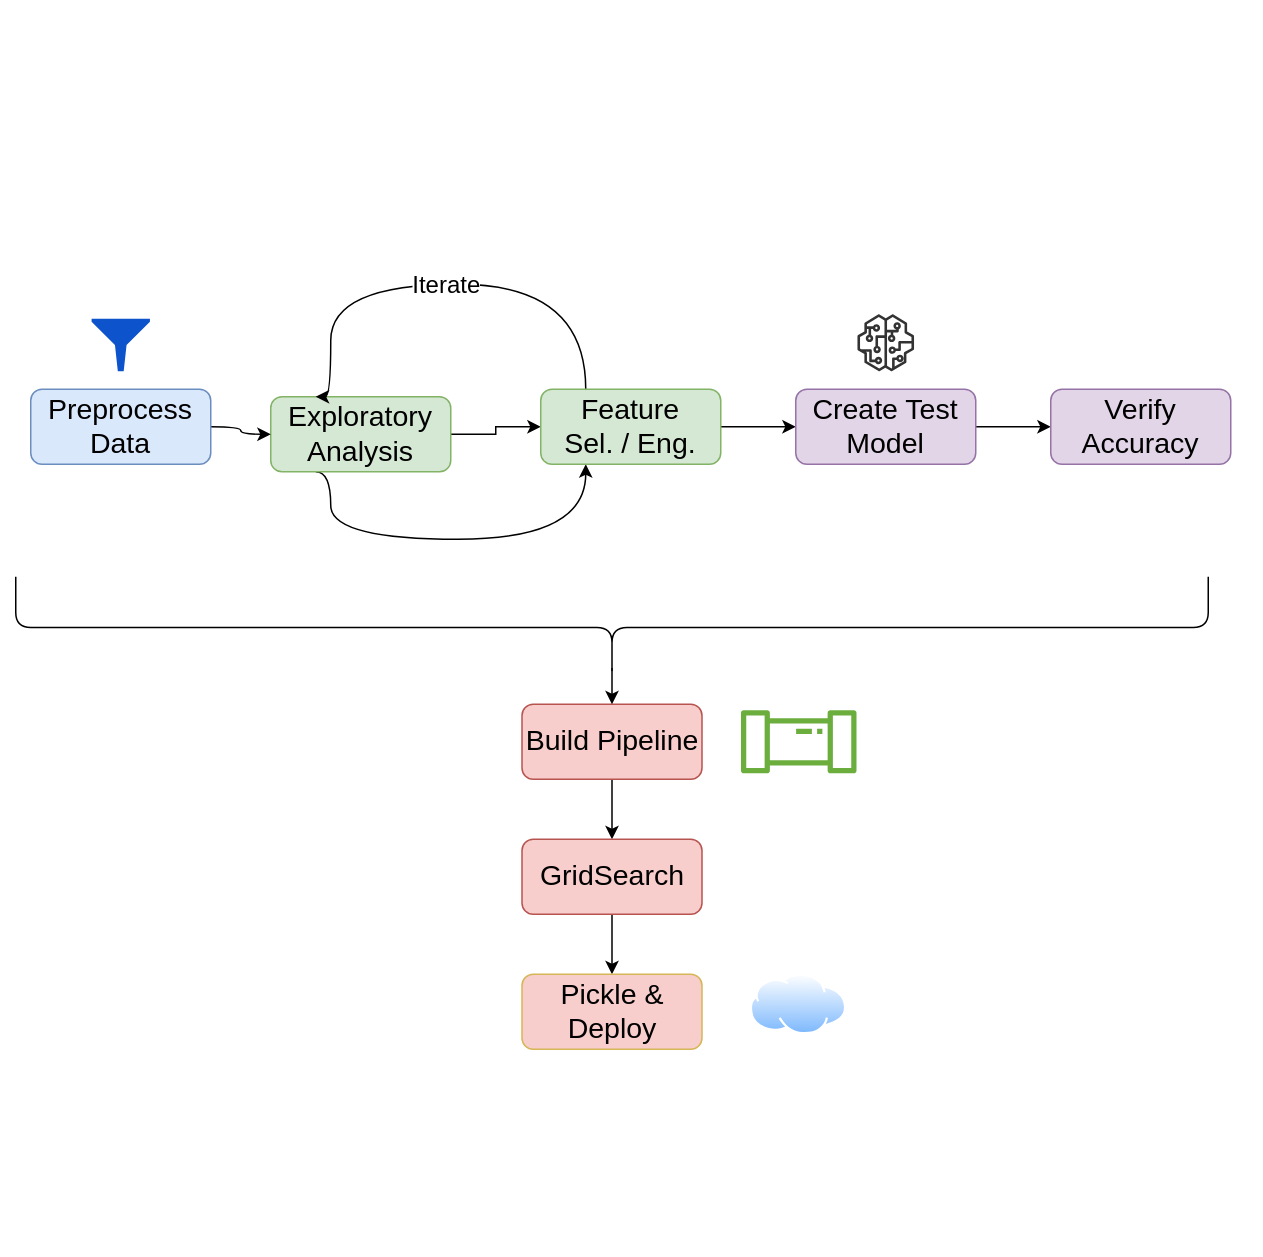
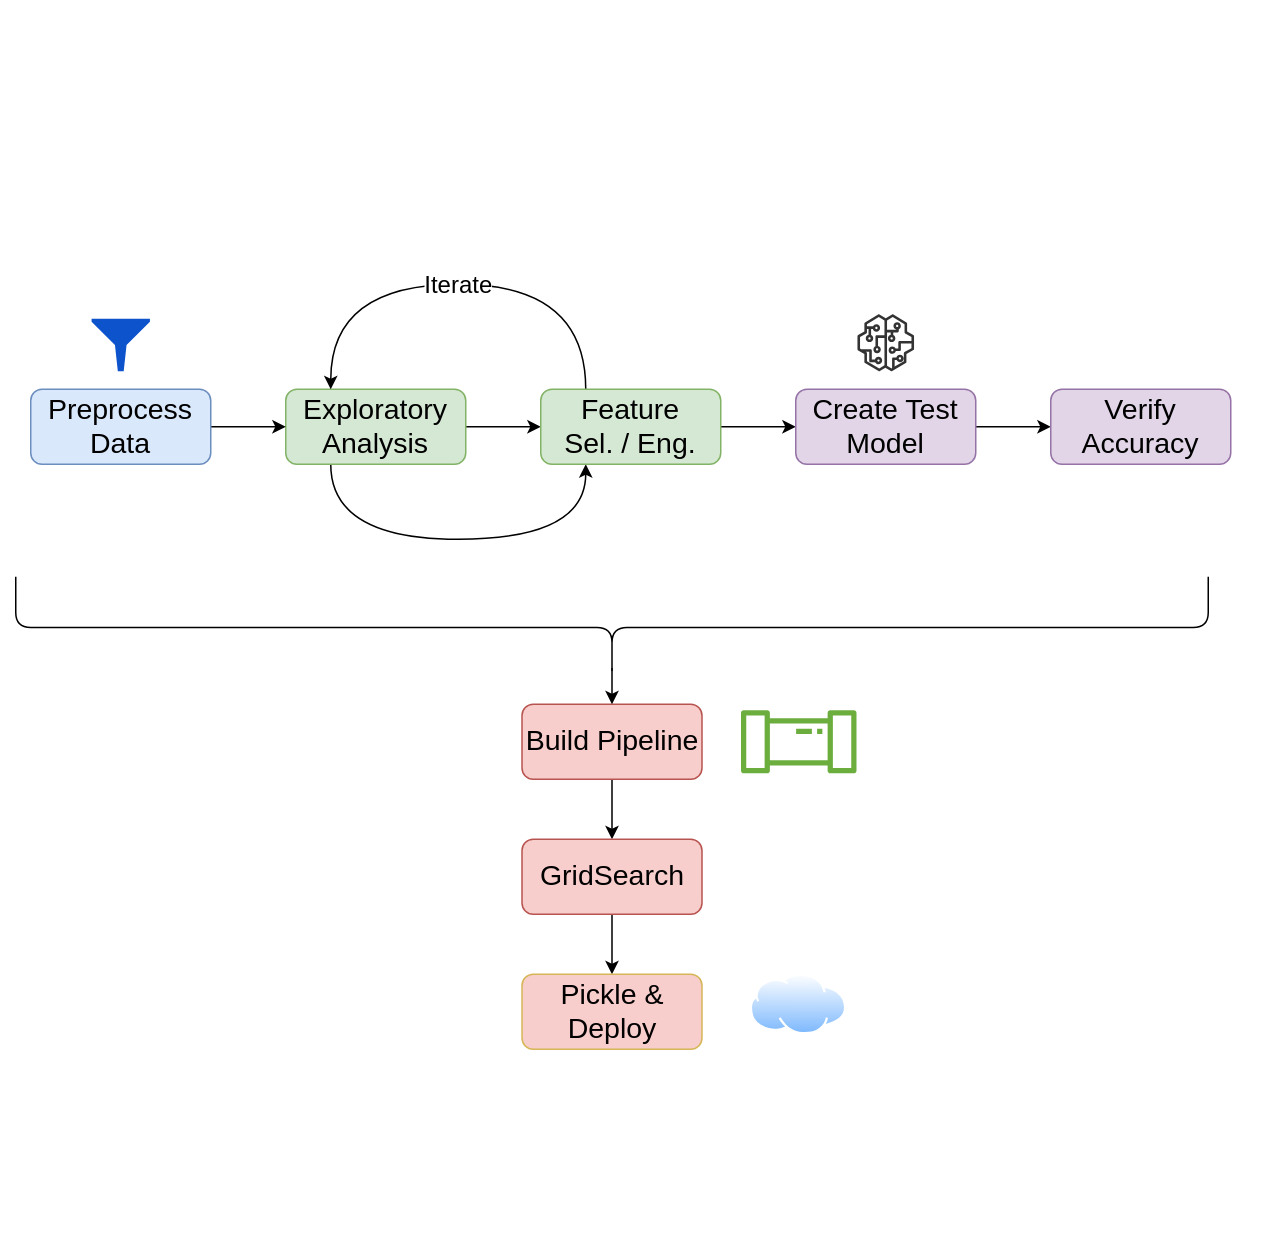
(361, 434) -> (376, 427)
